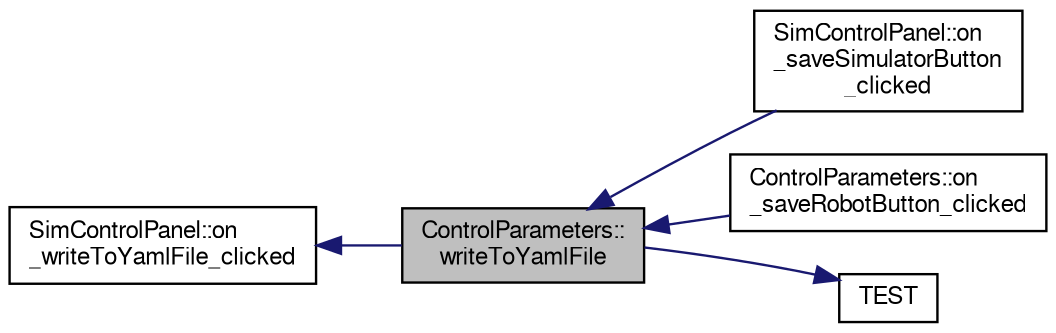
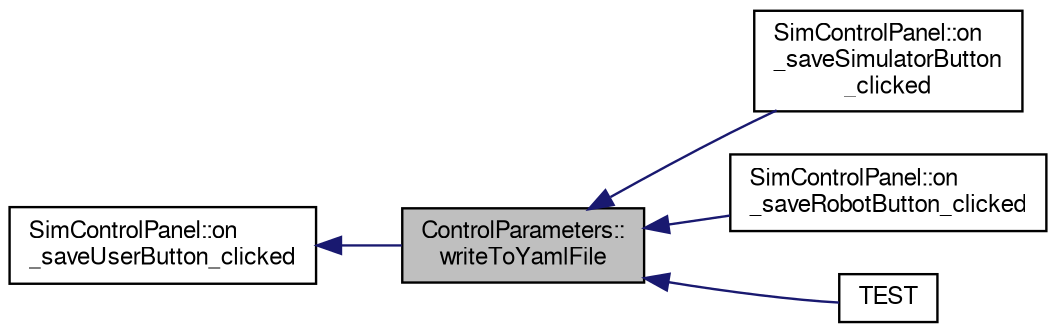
(888, 193) -> (888, 193)
(163, 245) -> (163, 245)
(730, 259) -> (754, 294)
